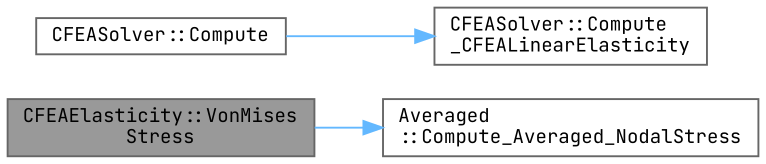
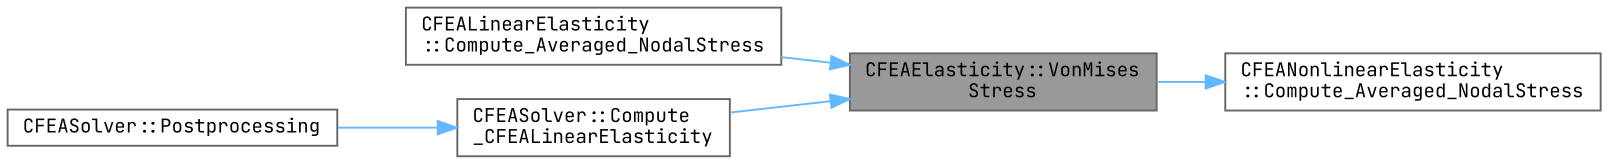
(161, 36) -> (172, 128)
none -> (594, 36)
none -> (780, 107)
(571, 128) -> (1413, 82)
